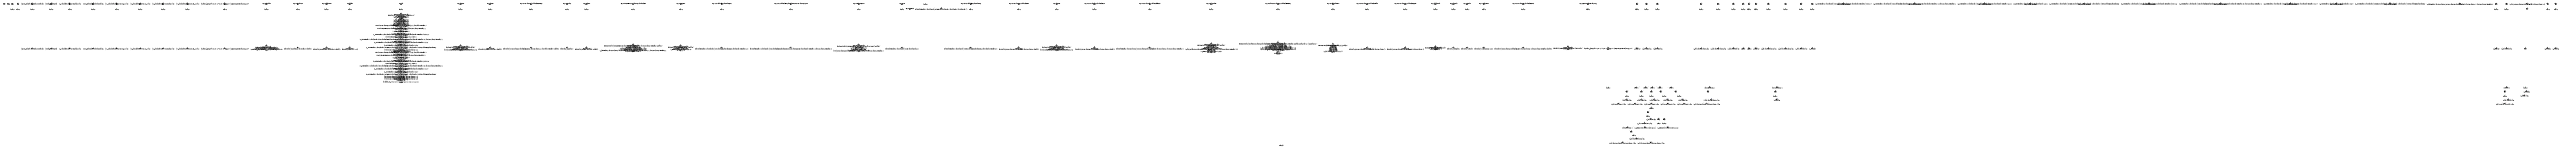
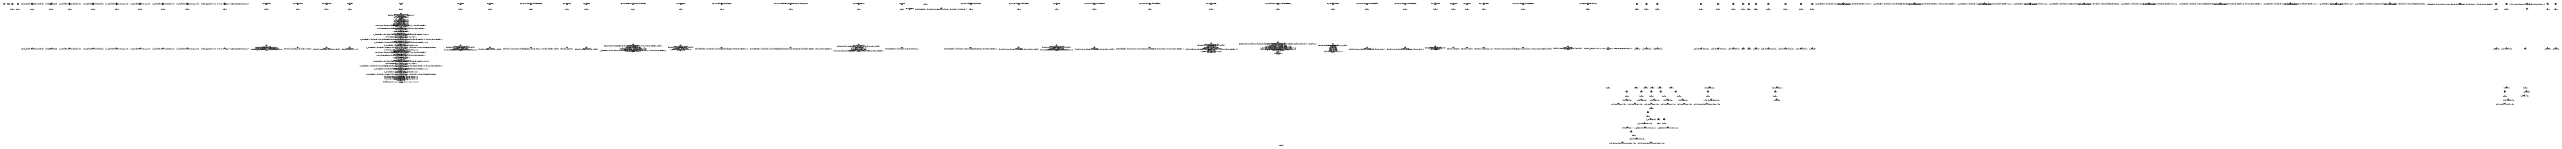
none -> (1708, 96)
